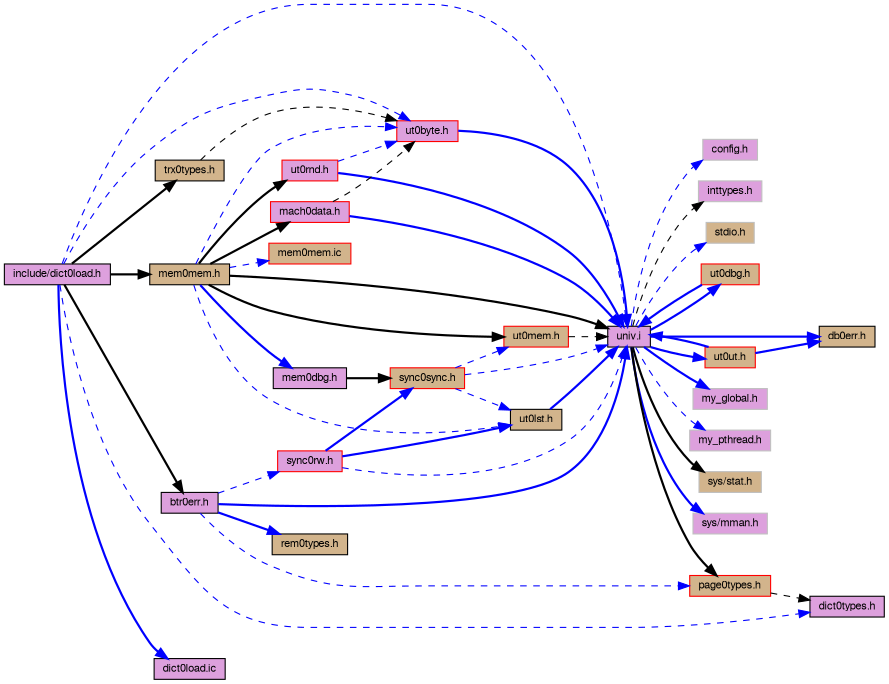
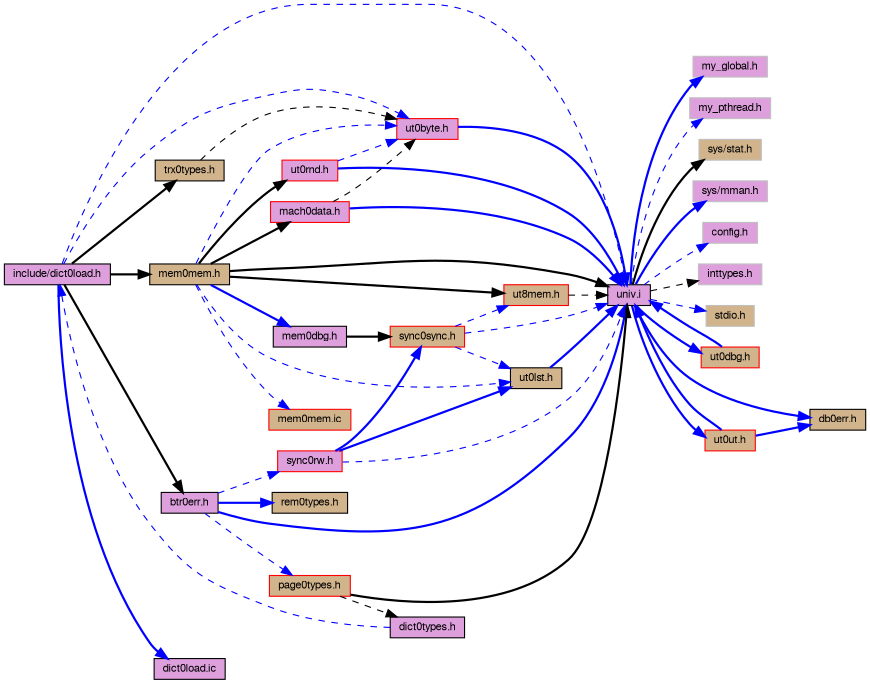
(536, 337) -> (536, 295)
(656, 463) -> (576, 550)
(326, 627) -> (158, 533)
